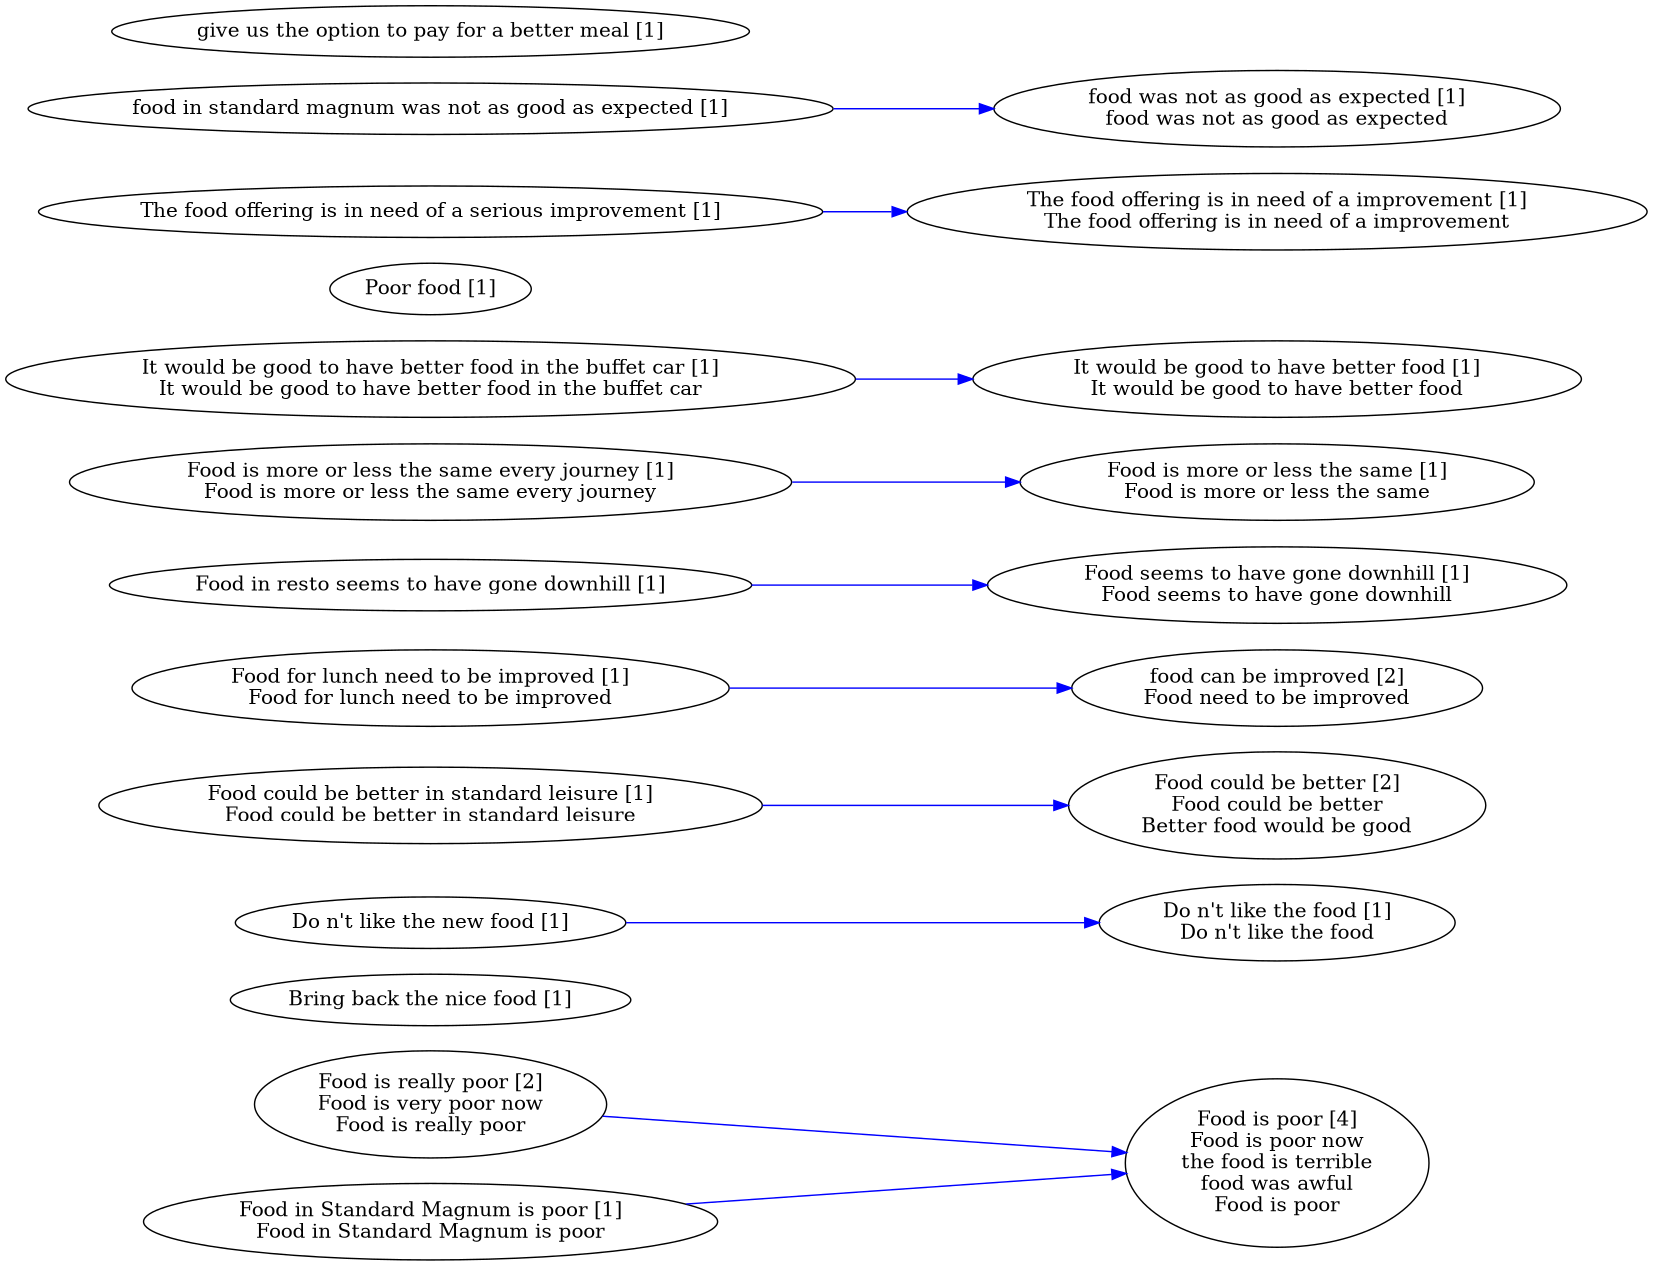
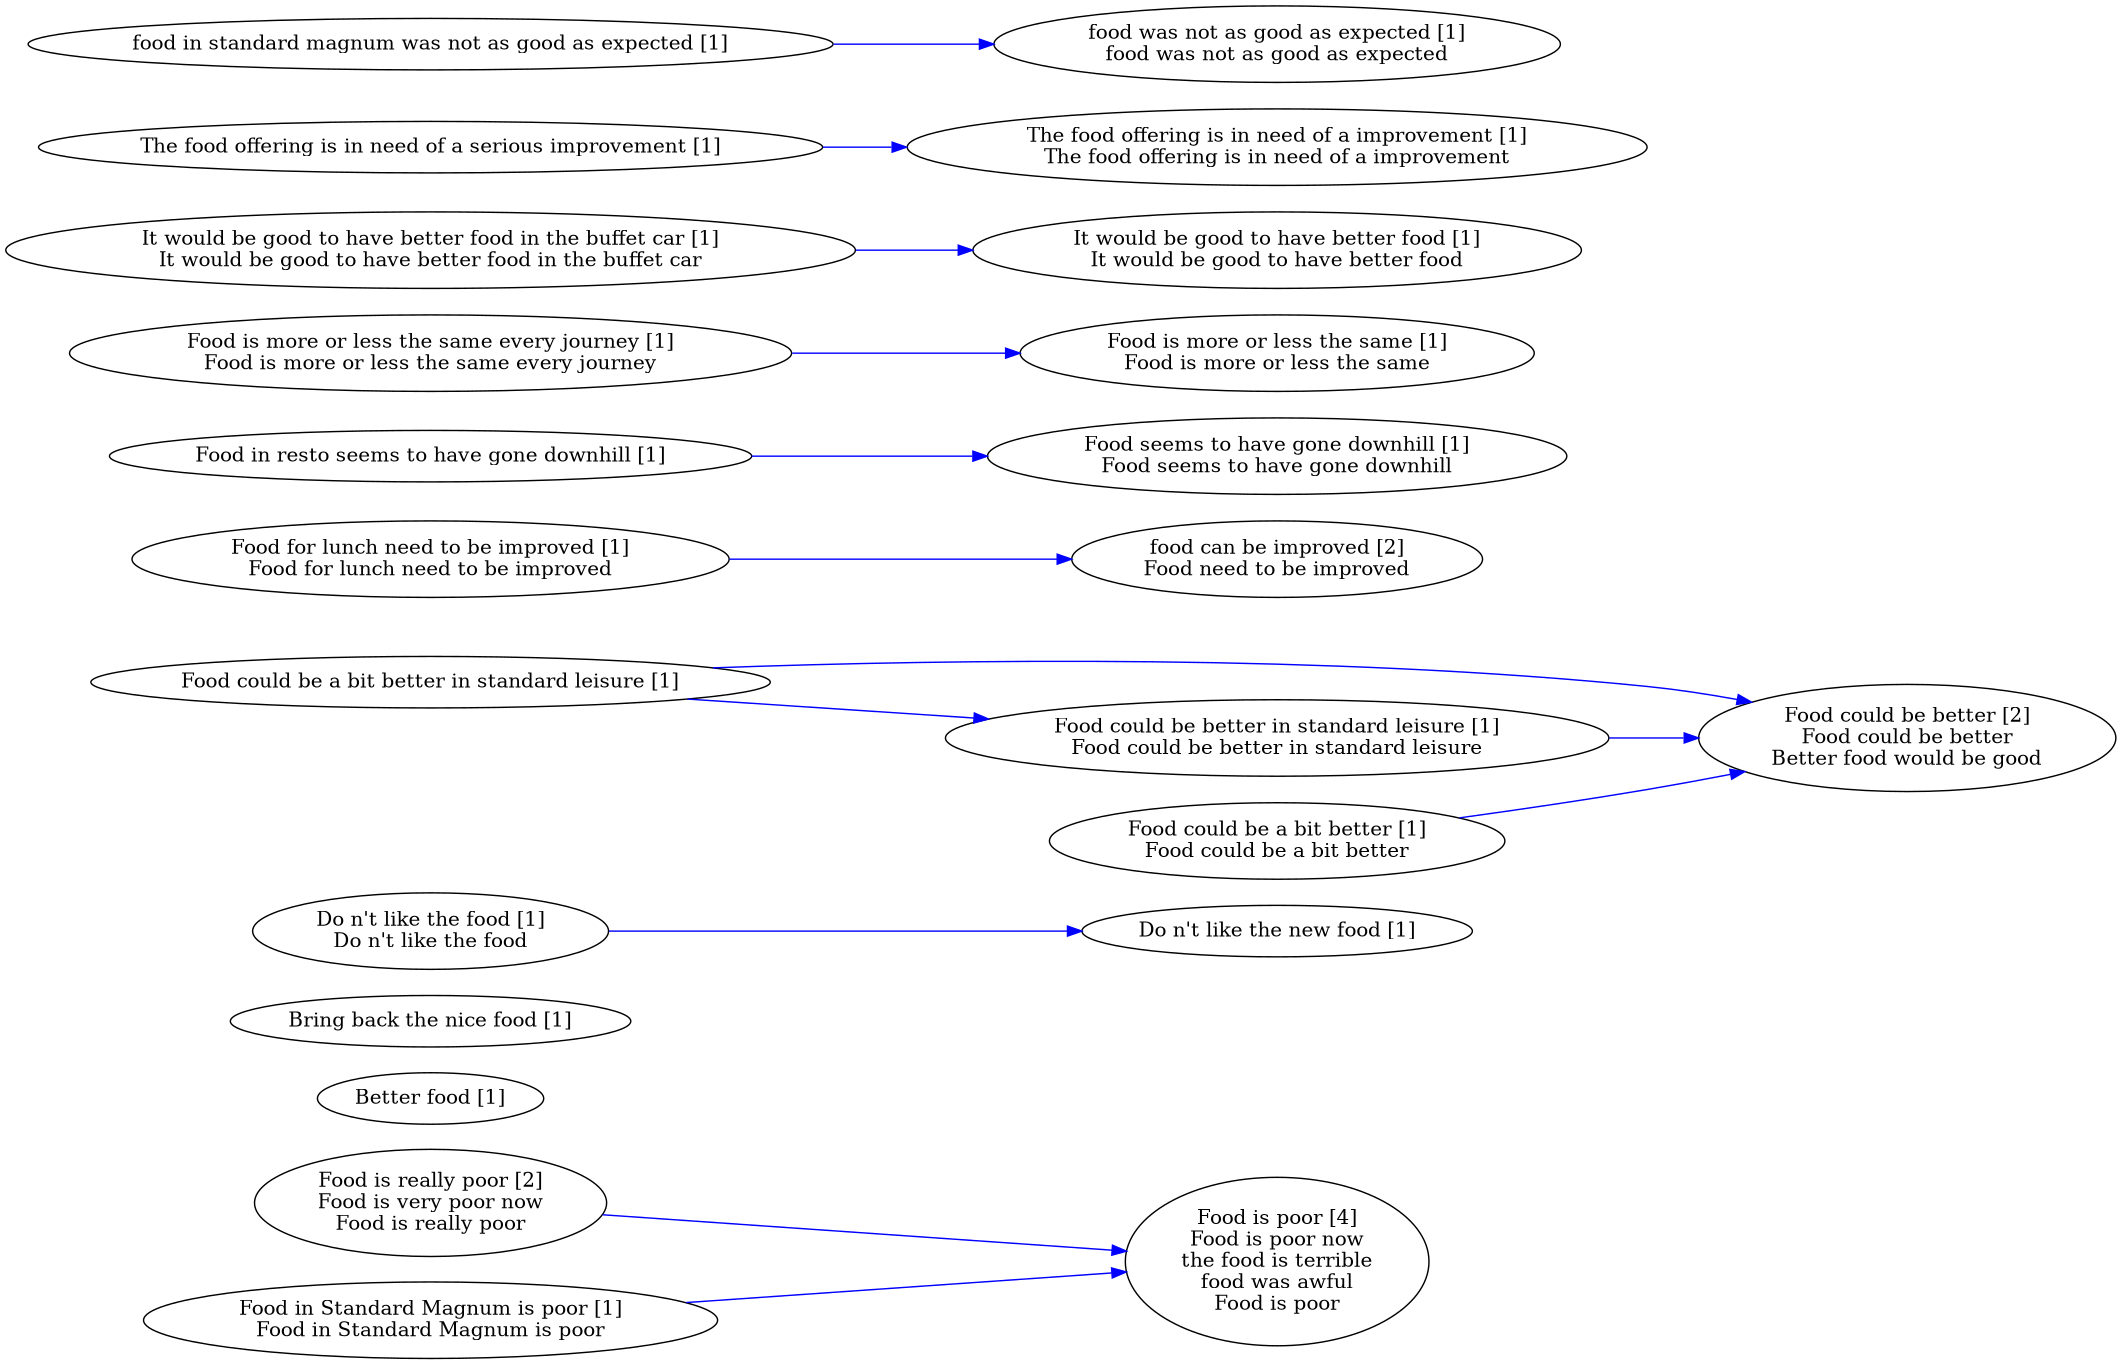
(431, 31) -> none
(431, 289) -> none
none -> (431, 682)
none -> (1277, 841)
(855, 923) -> (838, 931)
none -> (431, 1098)
